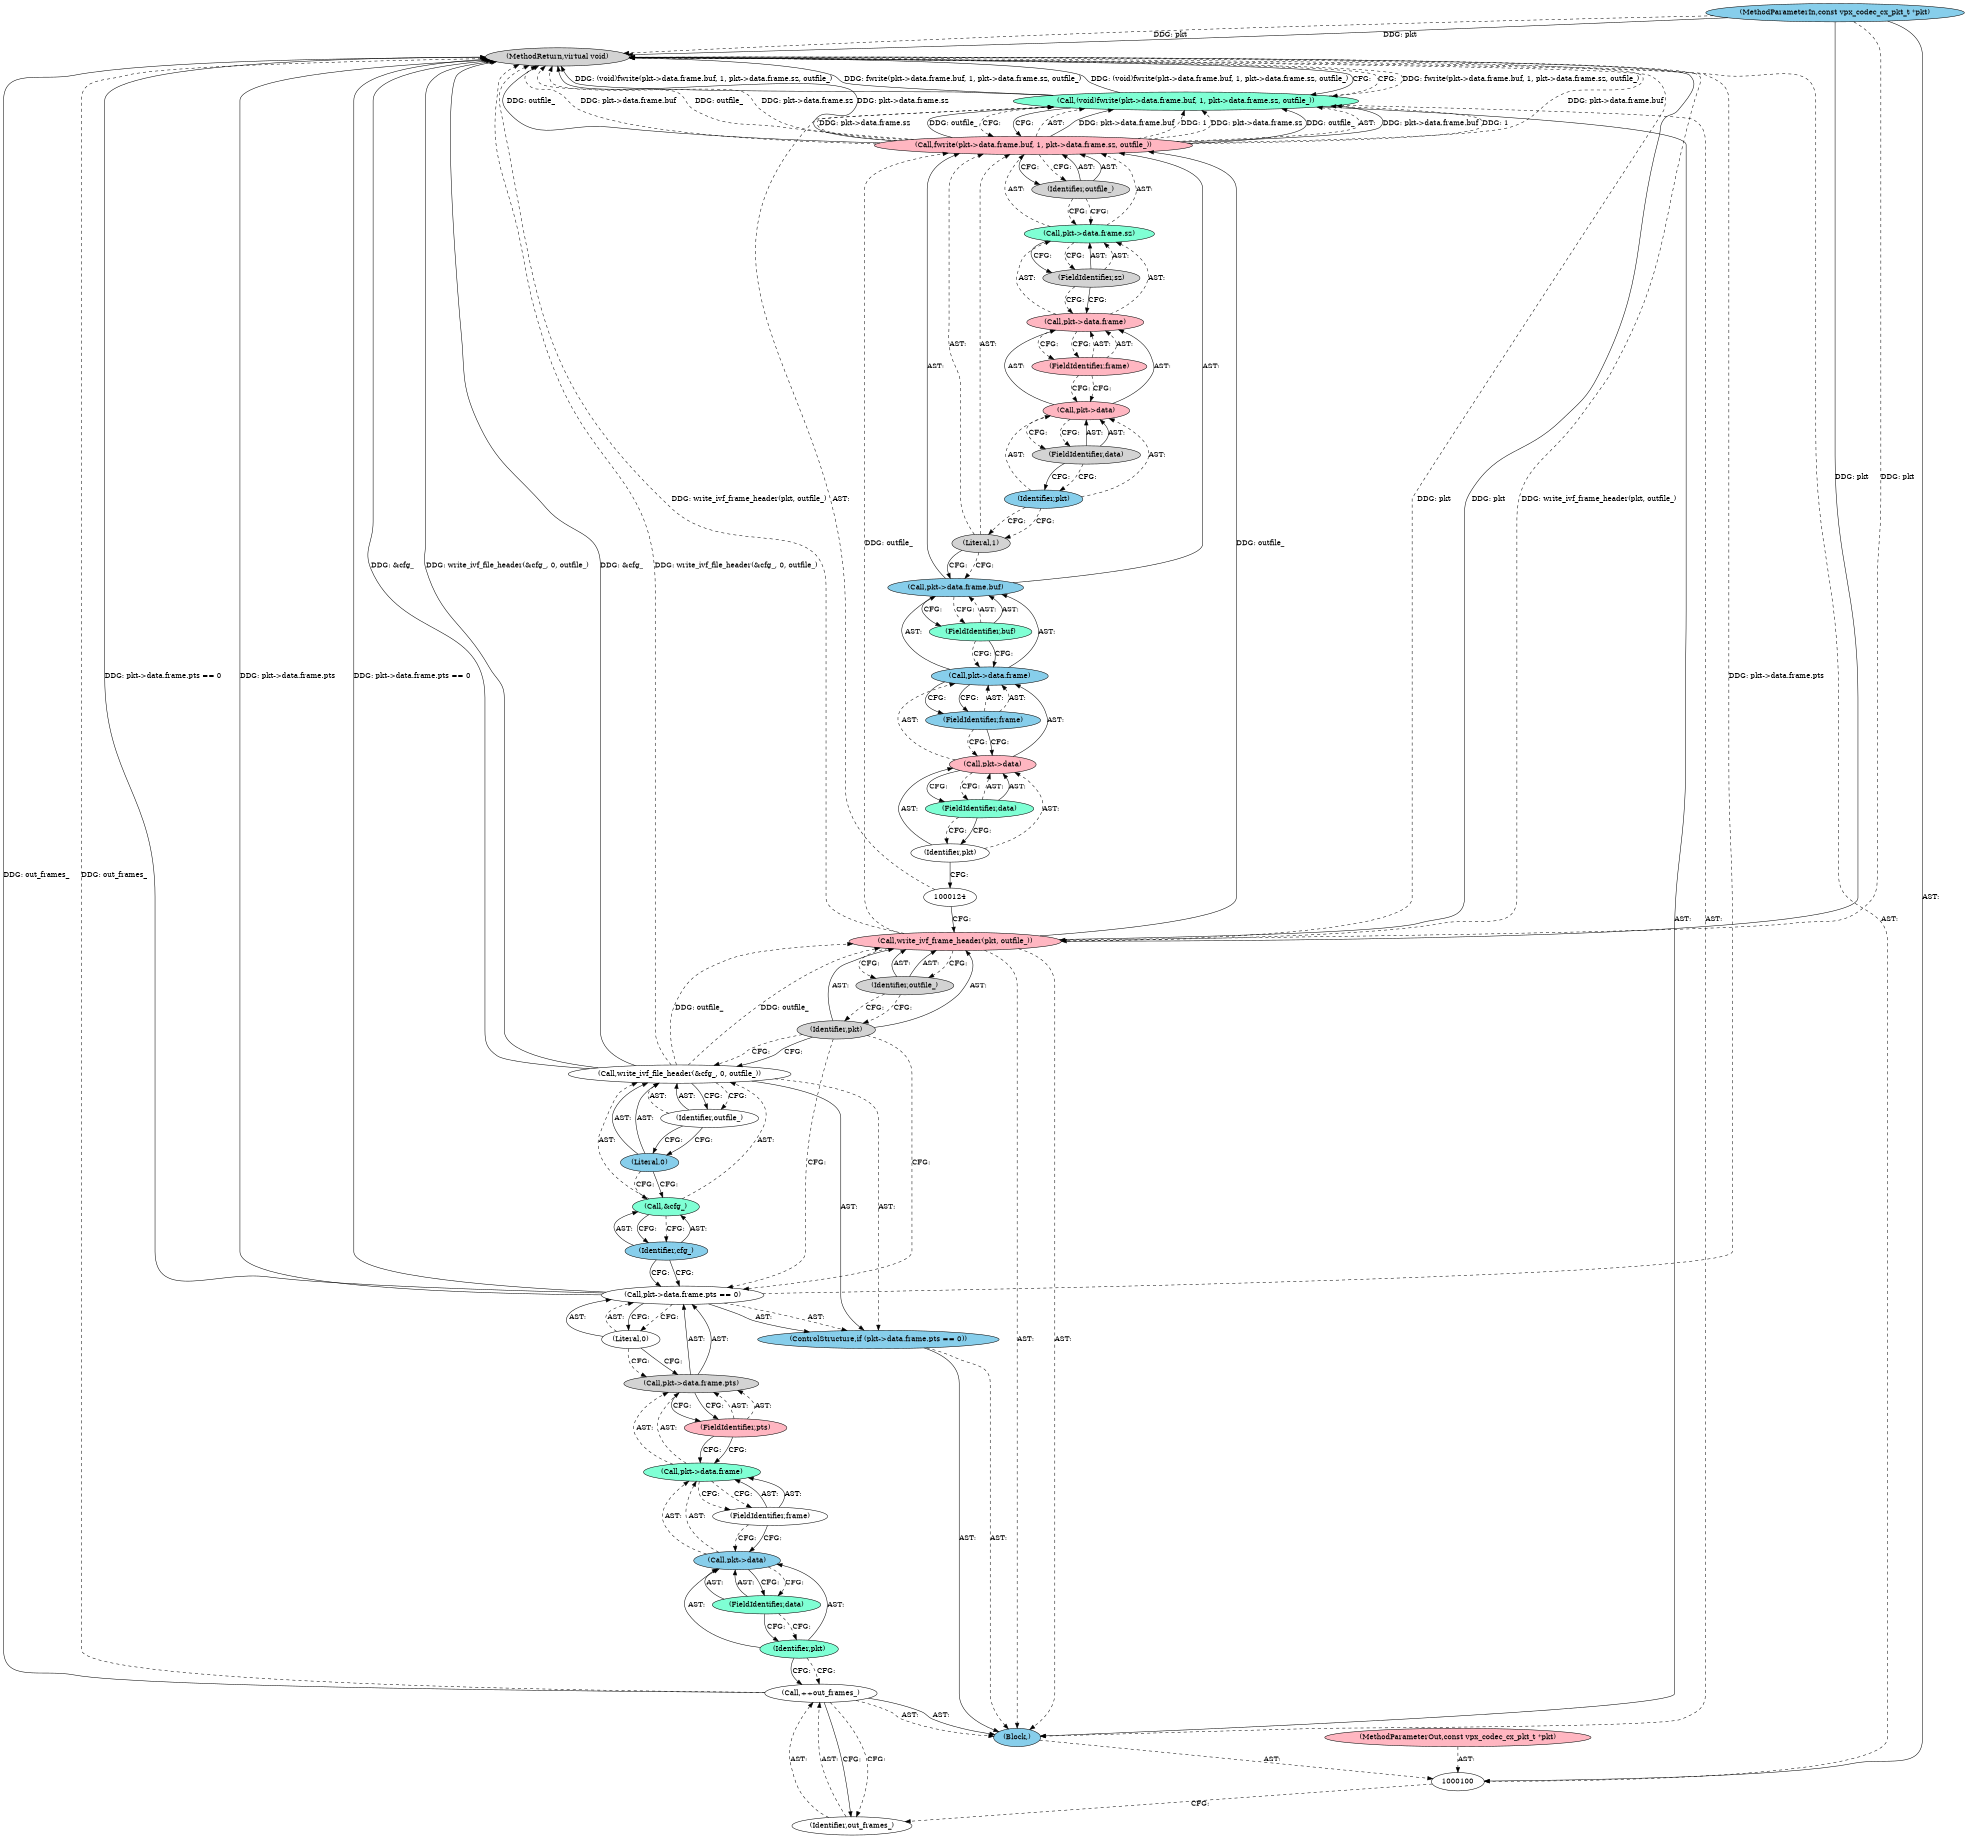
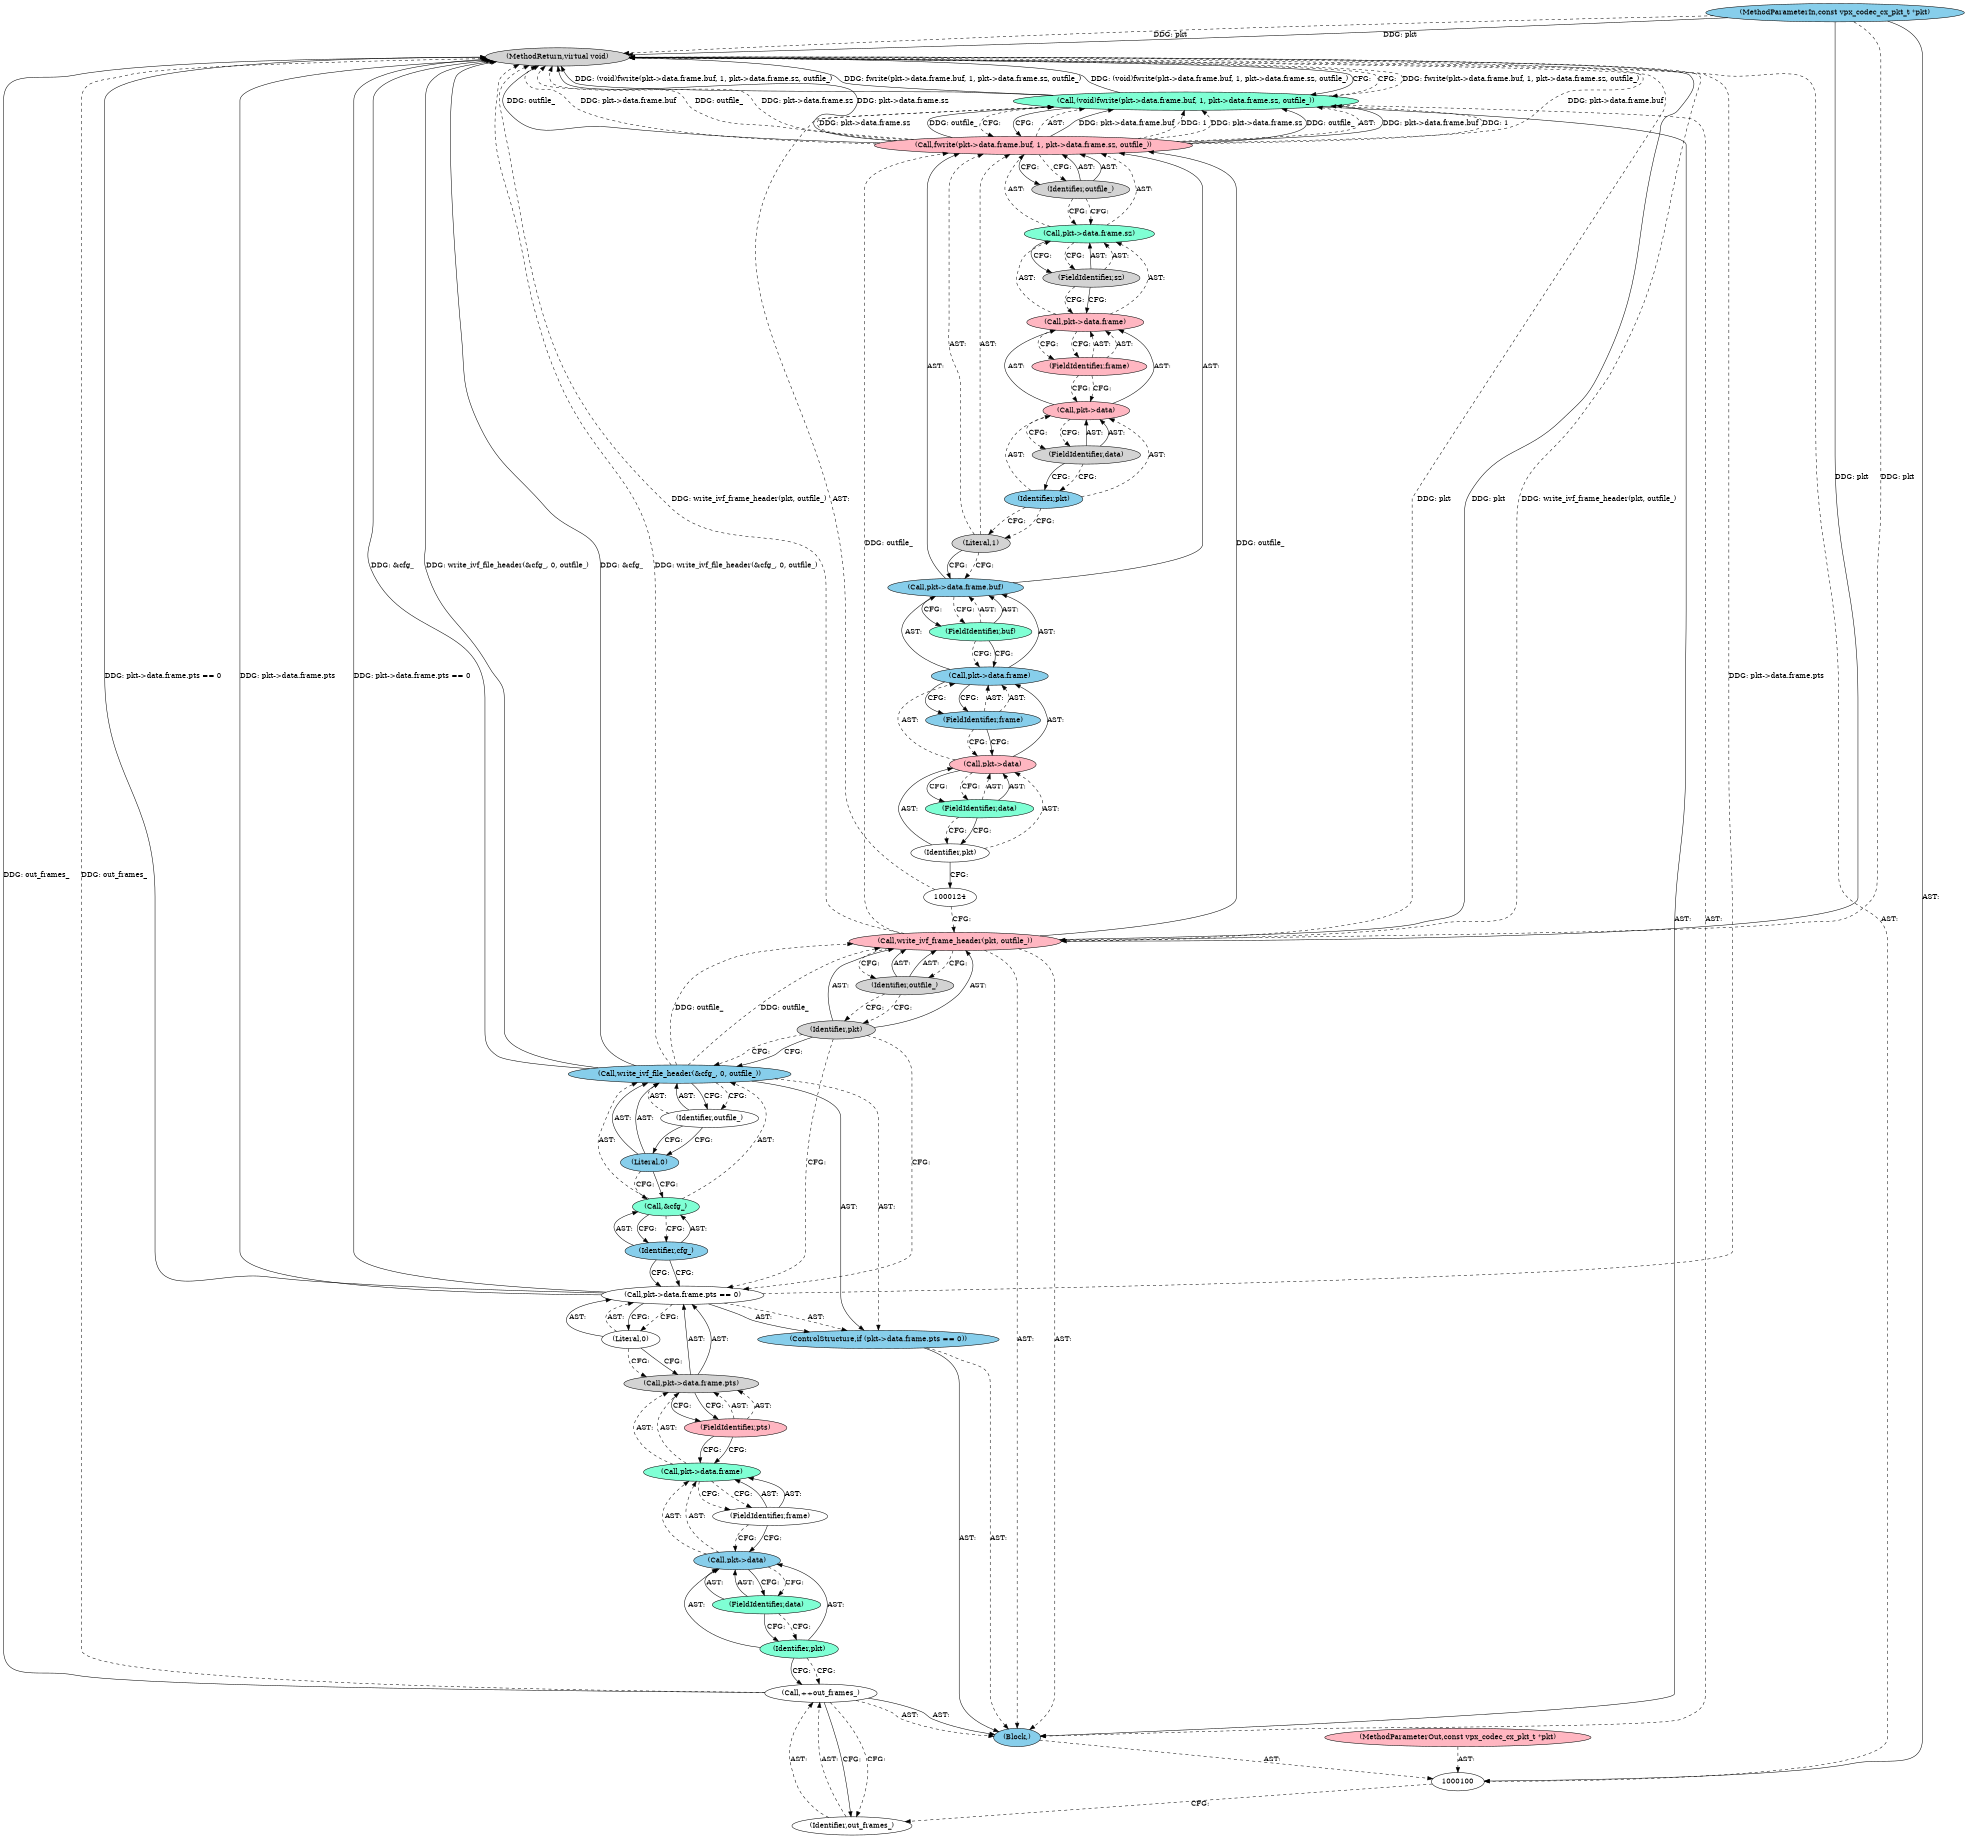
(952, 917) -> (952, 917)
(680, 1074) -> (680, 1074)
